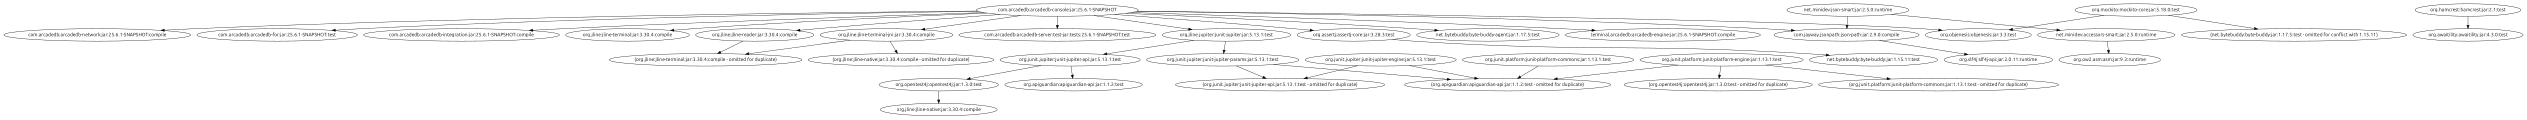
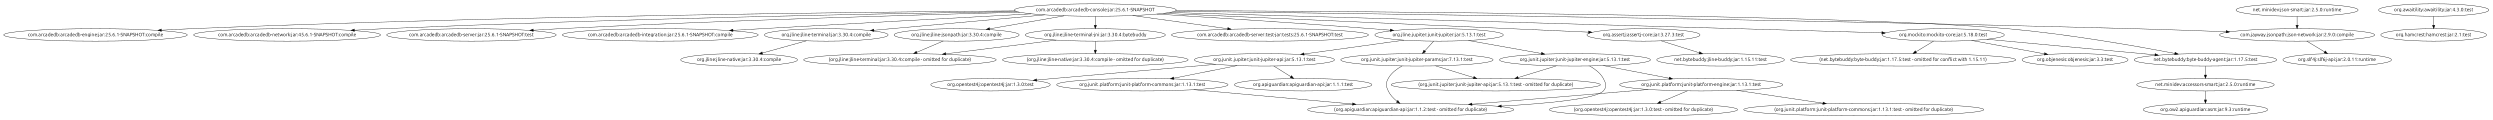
(1538, 17) -> (1526, 23)
(2468, 21) -> (2434, 21)
(1974, 22) -> (2205, 71)
(97, 35) -> (287, 35)
(277, 35) -> (471, 35)
(755, 35) -> (957, 35)
(887, 35) -> (1095, 35)
(1354, 35) -> (1643, 35)
(1663, 35) -> (96, 35)
(1847, 35) -> (2297, 35)
none -> (1505, 47)
none -> (2071, 47)
(1223, 60) -> (1417, 60)
(1874, 60) -> (1721, 60)
(1998, 60) -> (2337, 60)
(2110, 60) -> (2205, 110)
none -> (1206, 72)
none -> (1636, 72)
(1074, 85) -> (1303, 85)
(939, 95) -> (784, 47)
